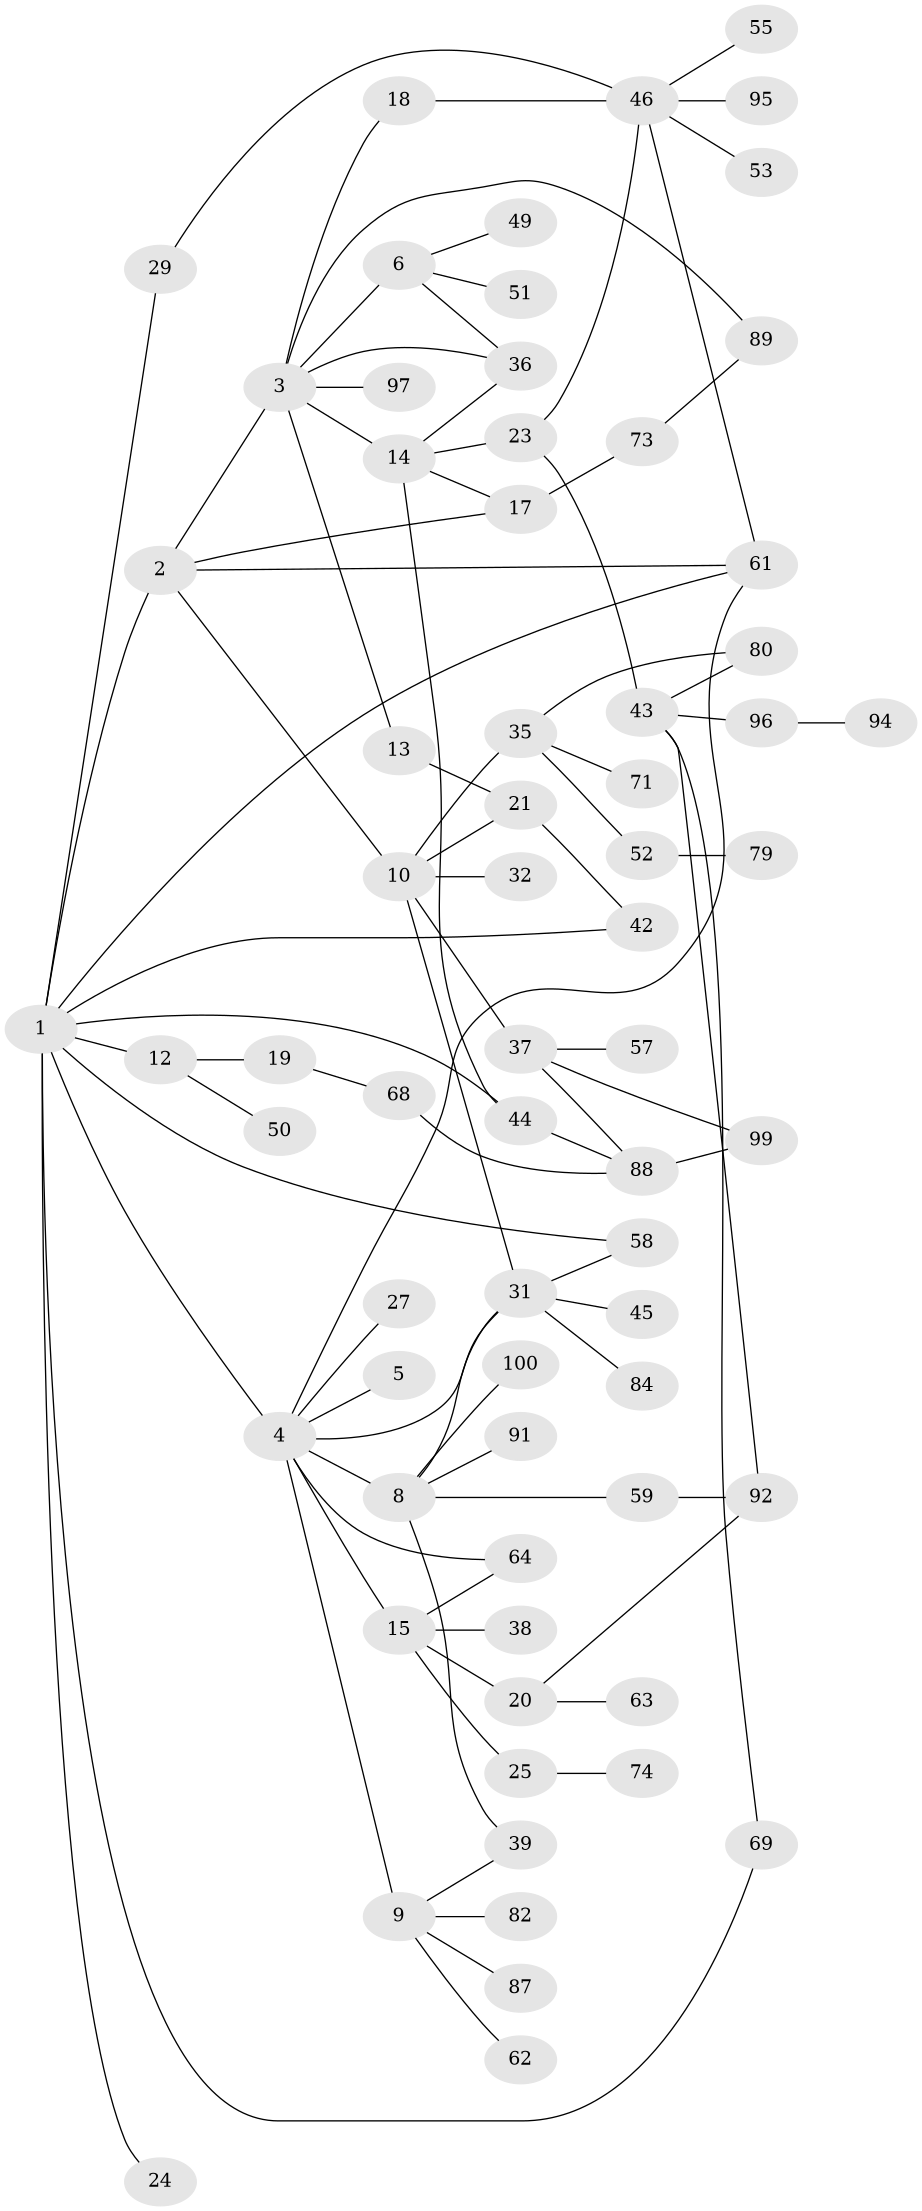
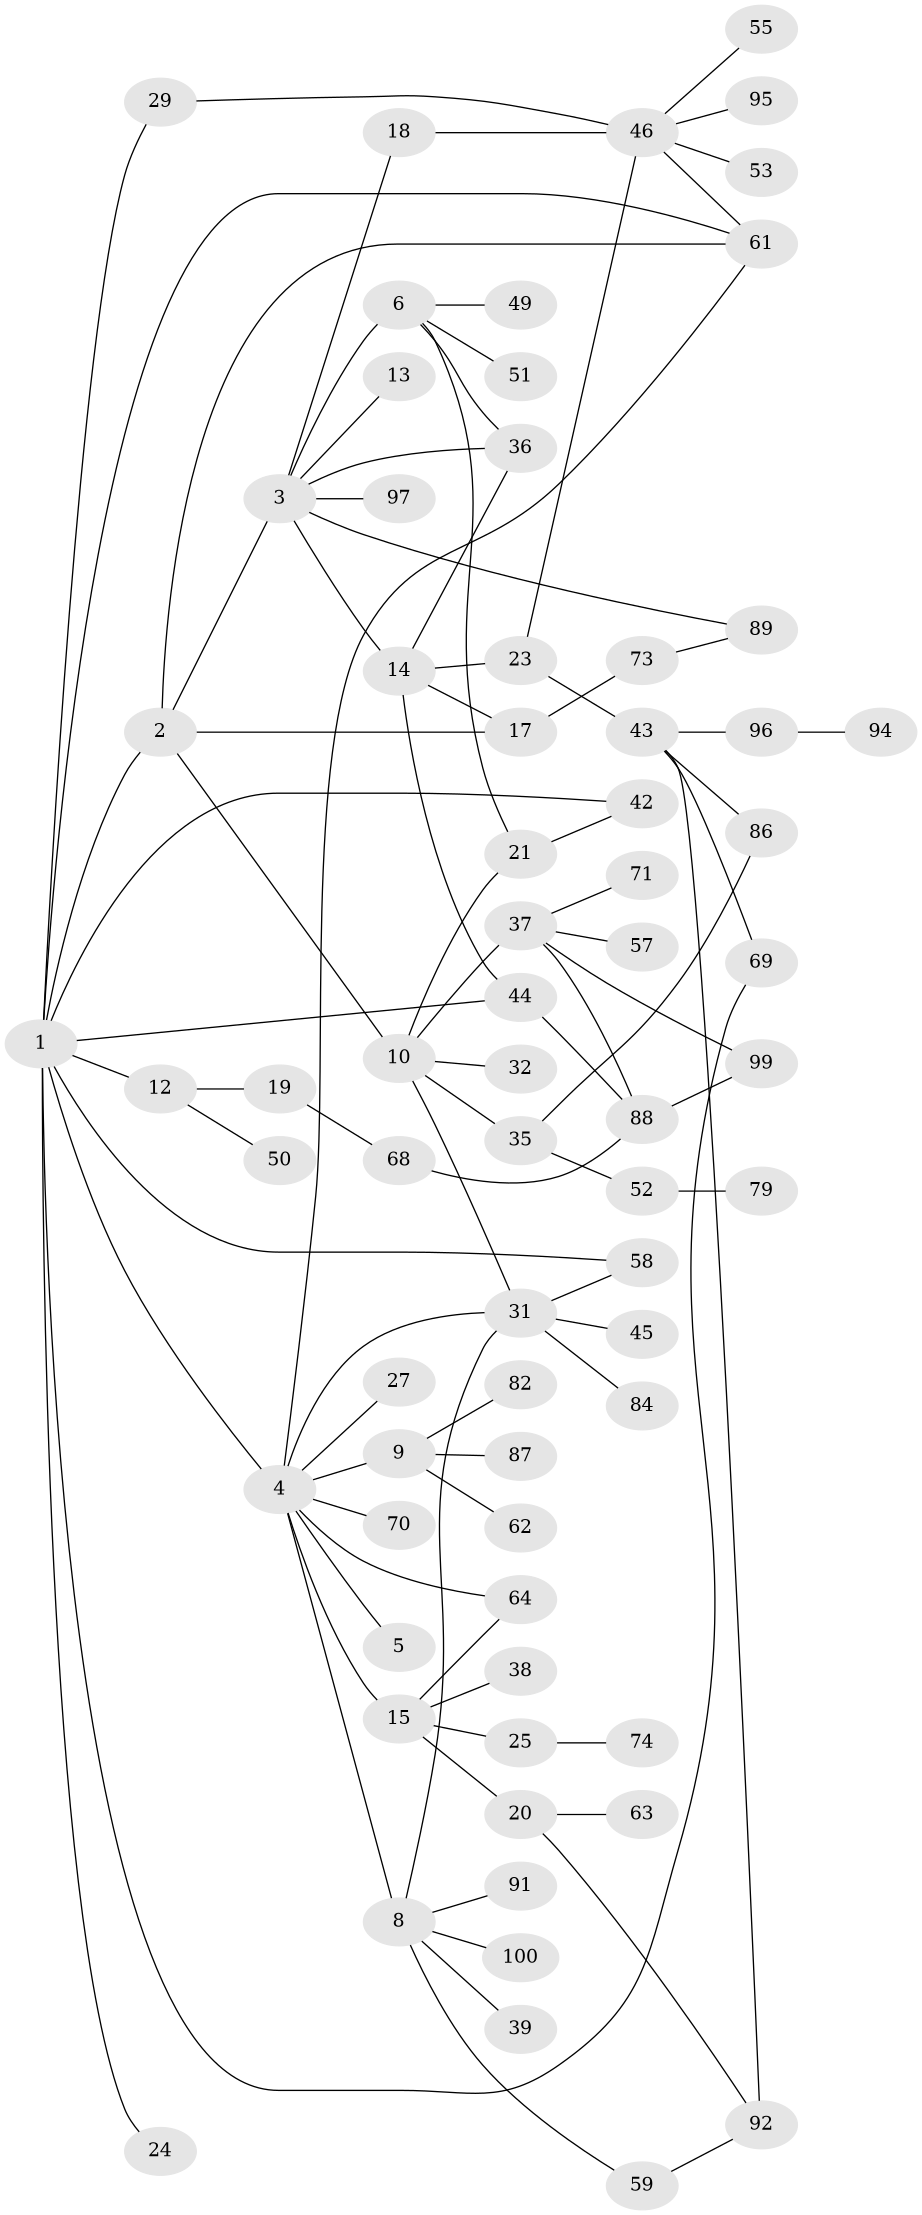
(762, 651) -> (762, 833)
(581, 759) -> (581, 901)
(460, 778) -> (469, 576)
none -> (399, 1525)
(460, 1881) -> none
